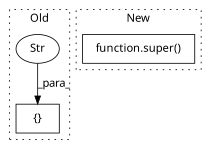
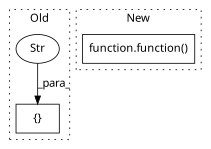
(139, 49) -> (139, 49)
